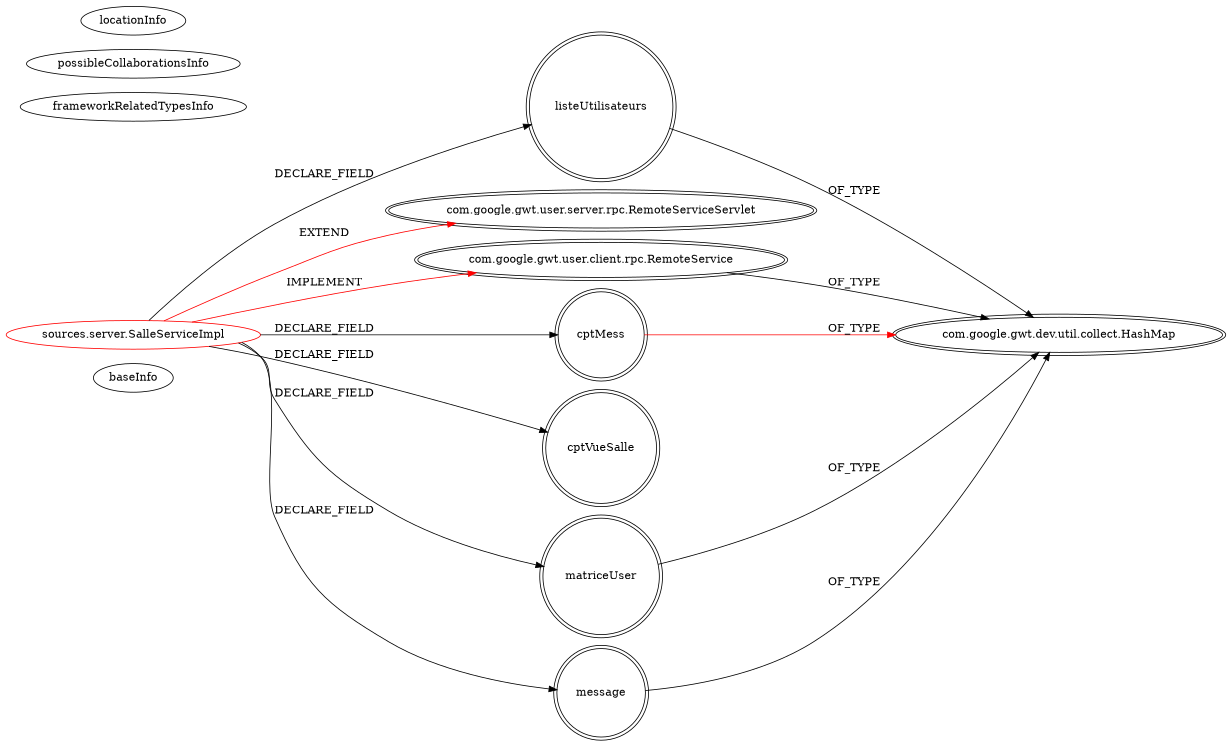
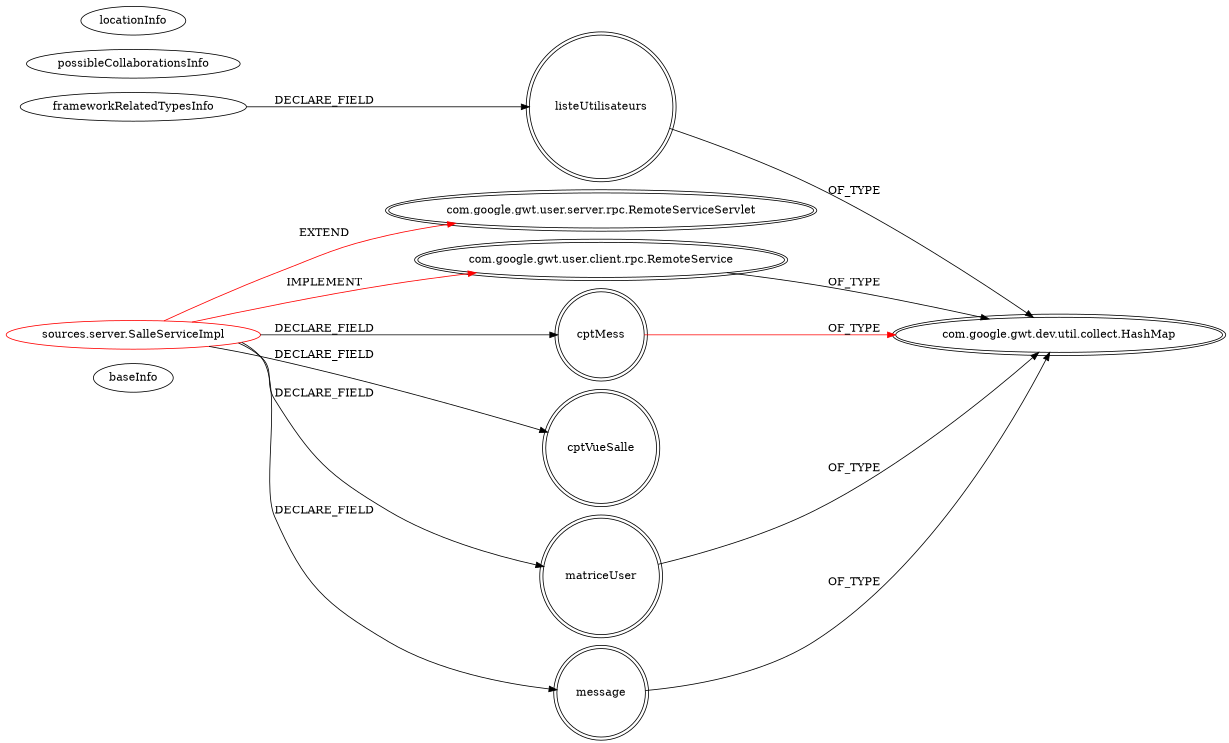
(323, 200) -> (384, 107)
